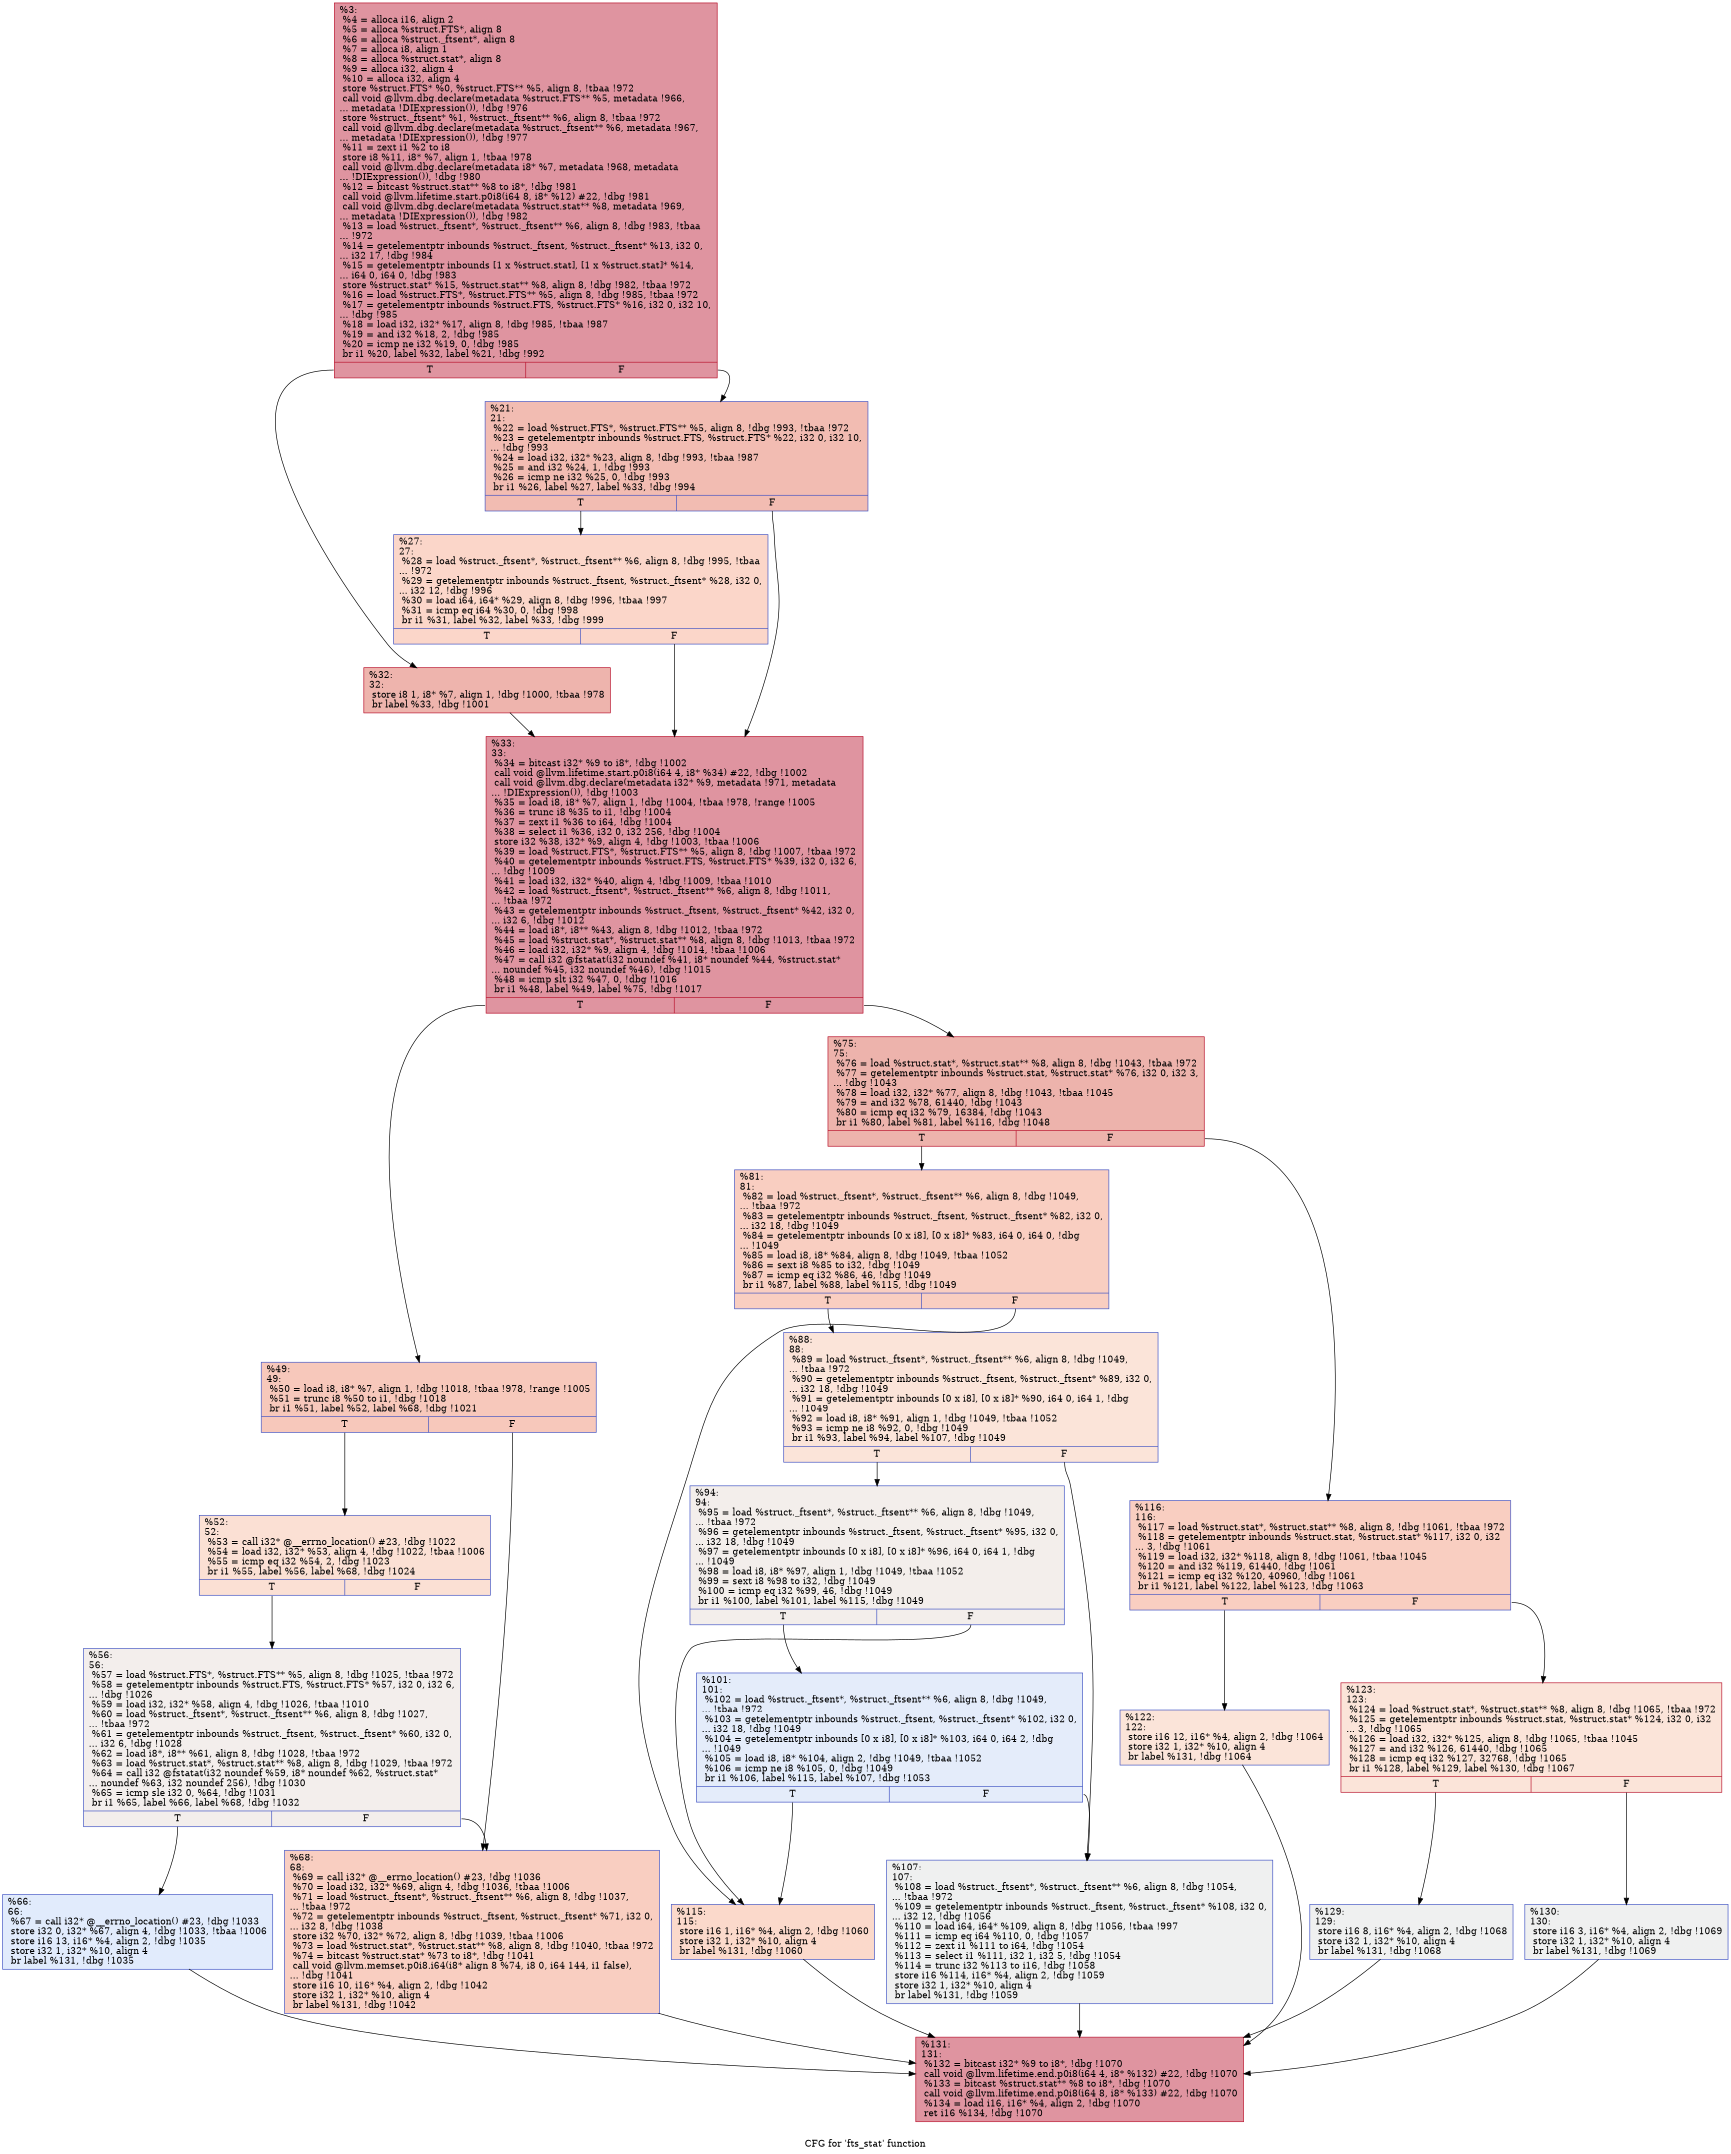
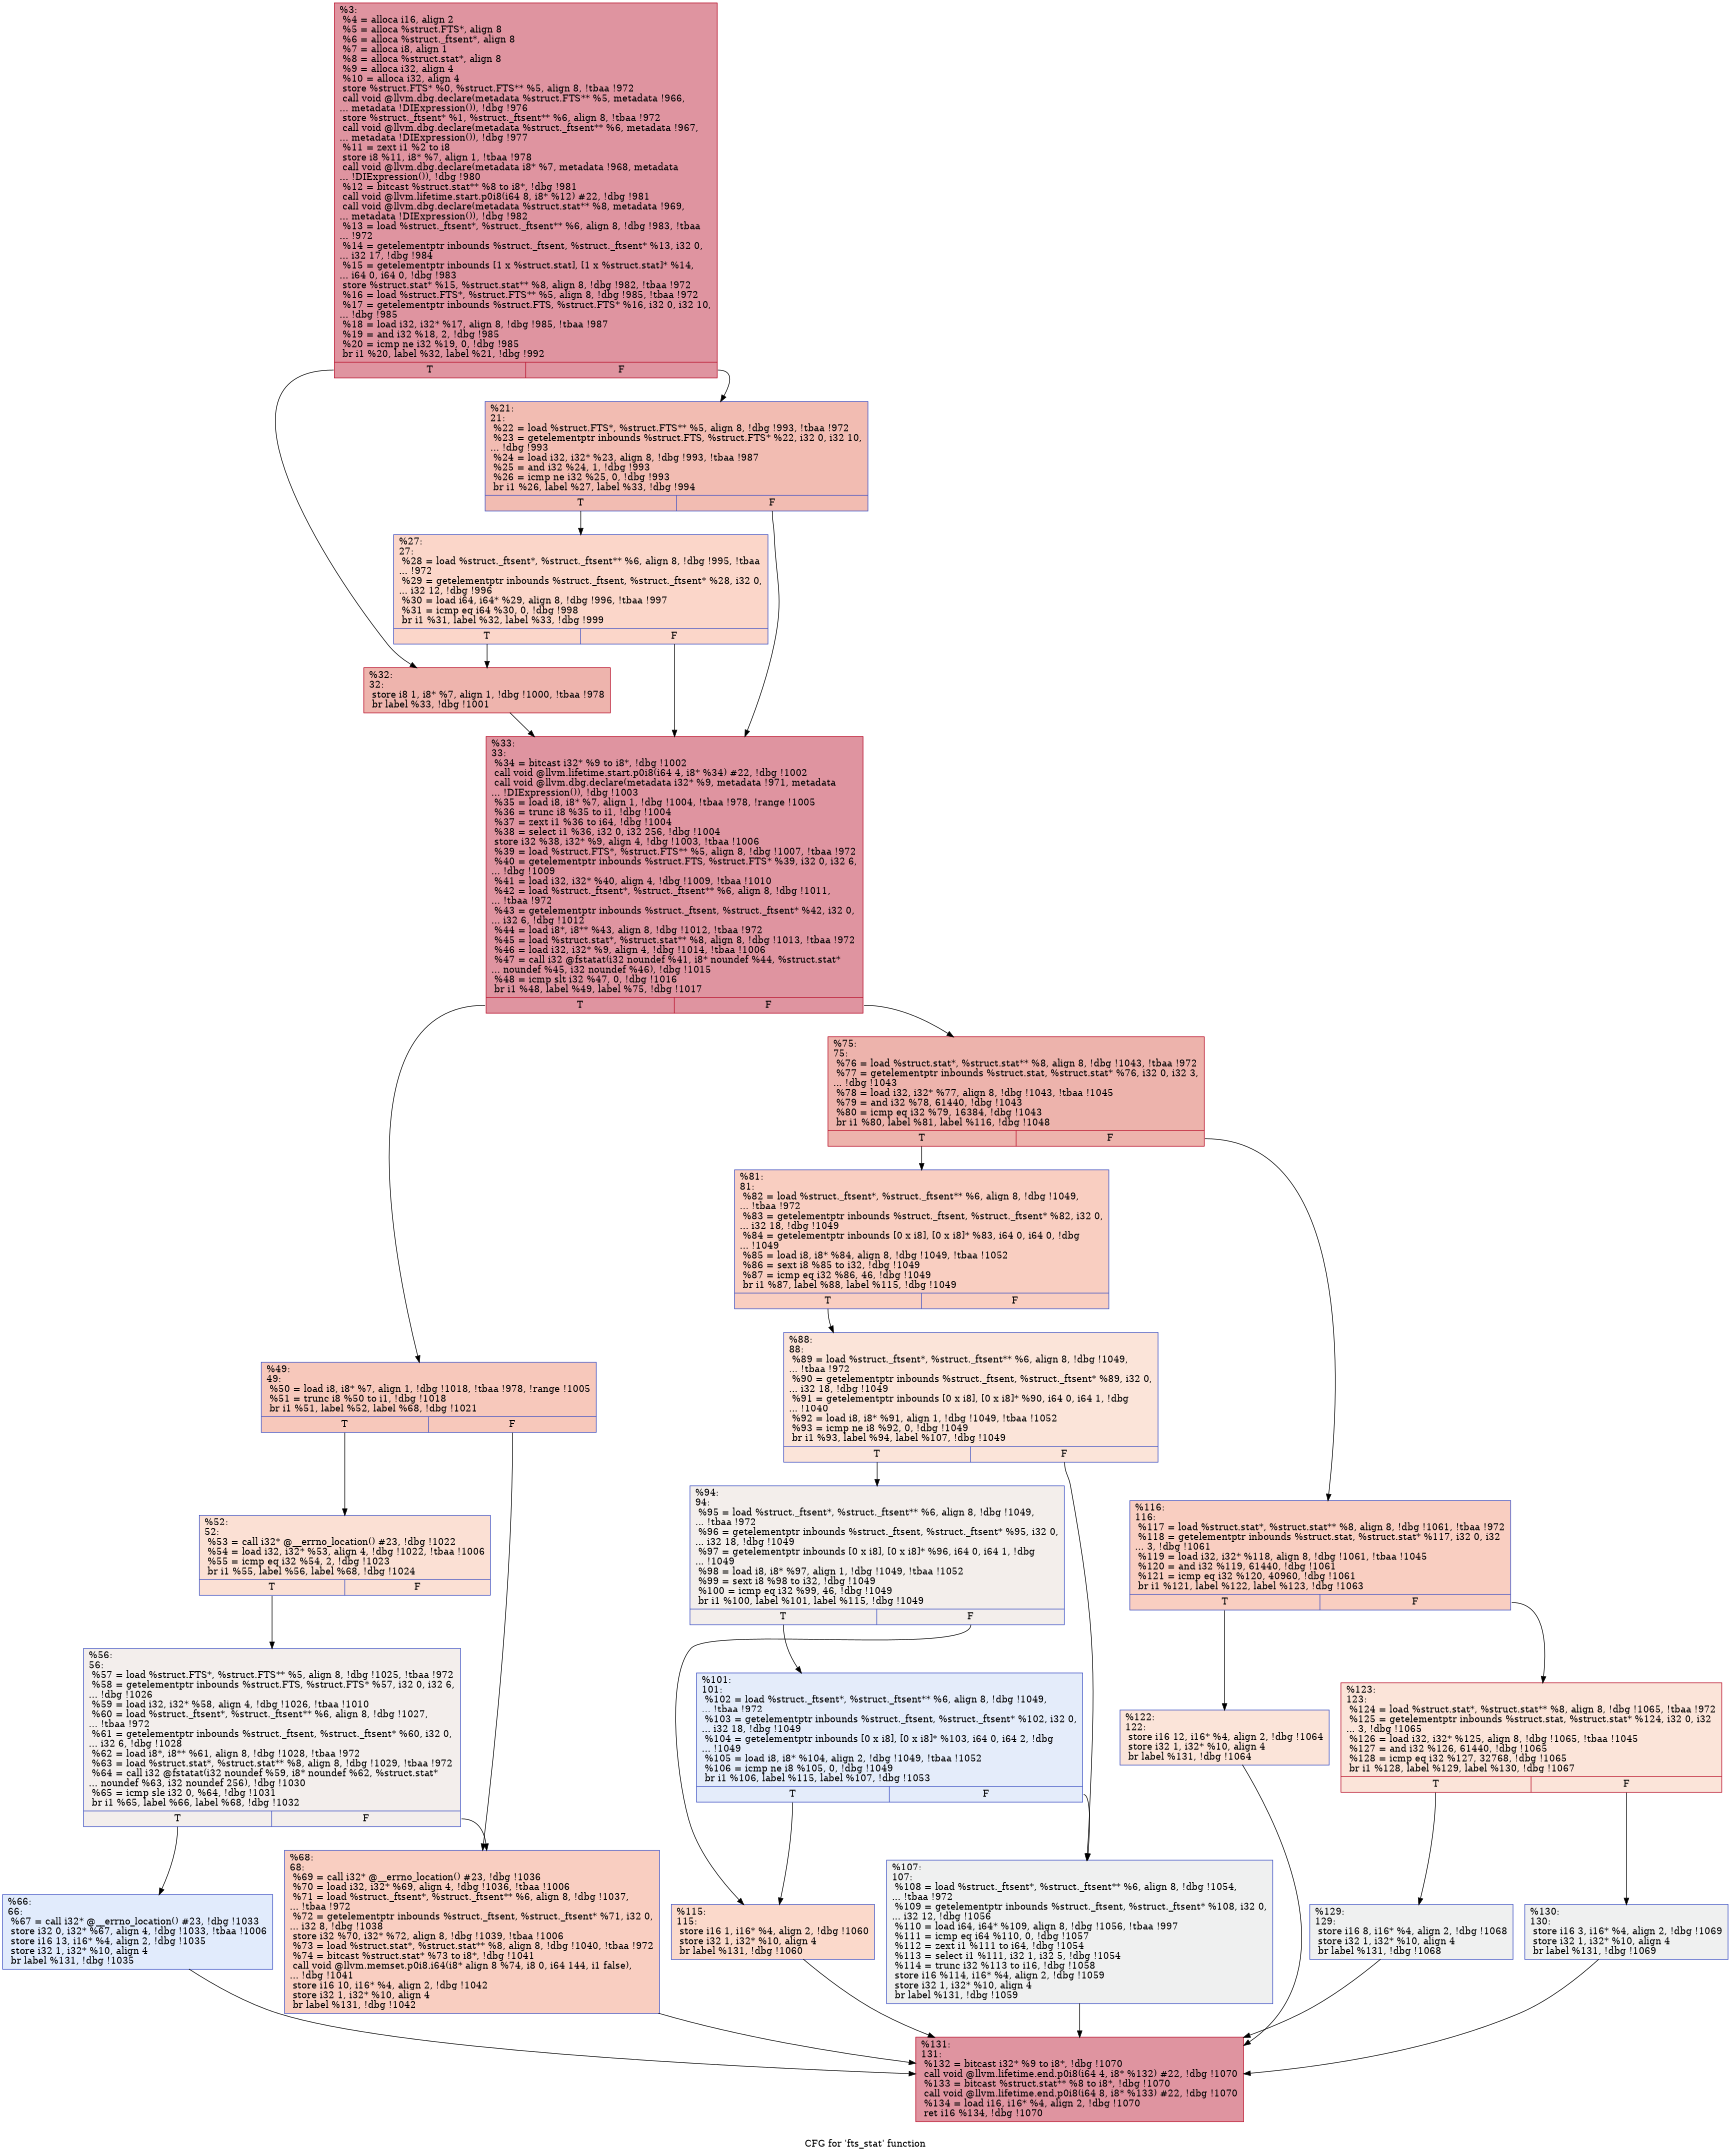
none -> (487, 653)
(809, 1409) -> (809, 1409)
(683, 1491) -> none
